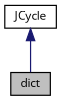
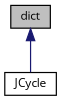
(31, 57) -> (31, 57)
